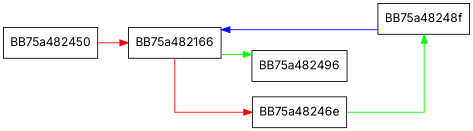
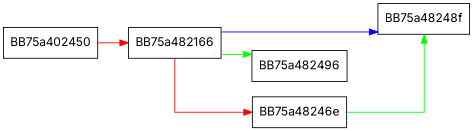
(304, 30) -> (295, 32)
(51, 43) -> (51, 43)
